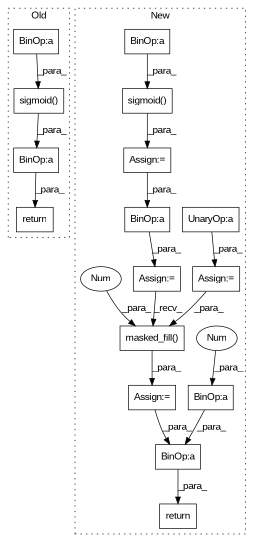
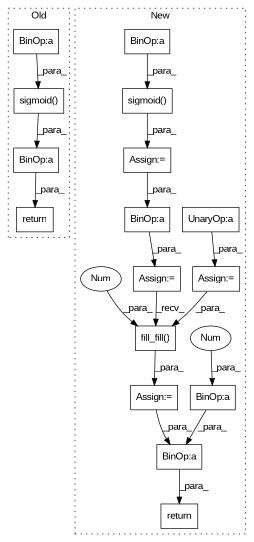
(152, 338) -> (155, 338)
